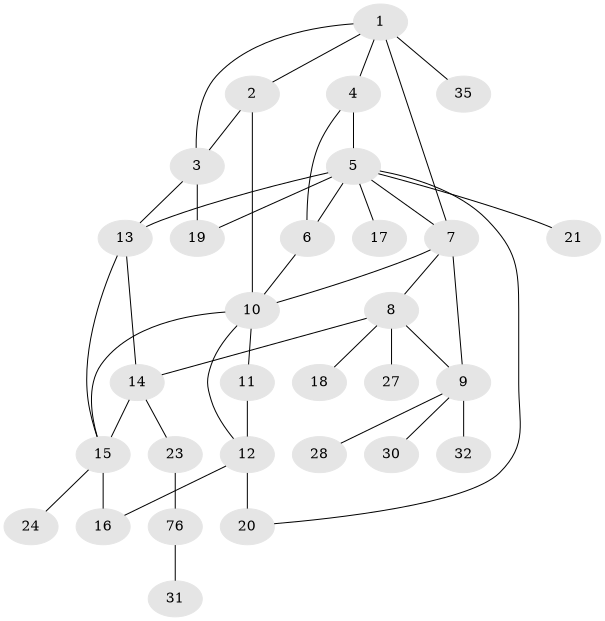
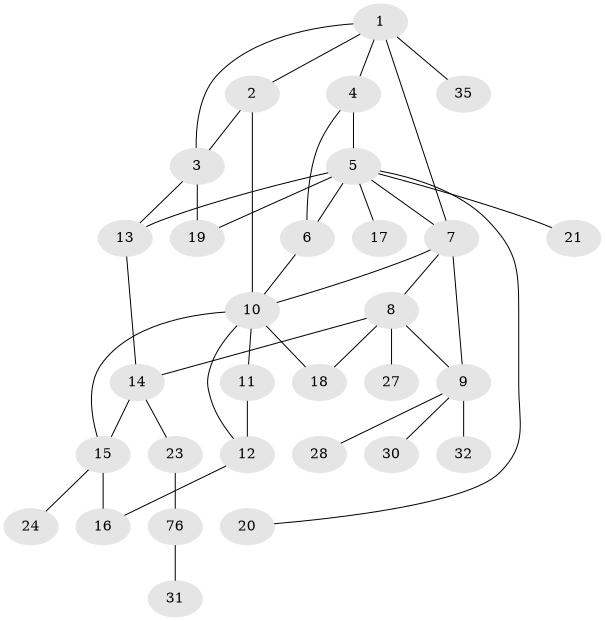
(90, 345) -> none
none -> (287, 348)
(247, 491) -> none
